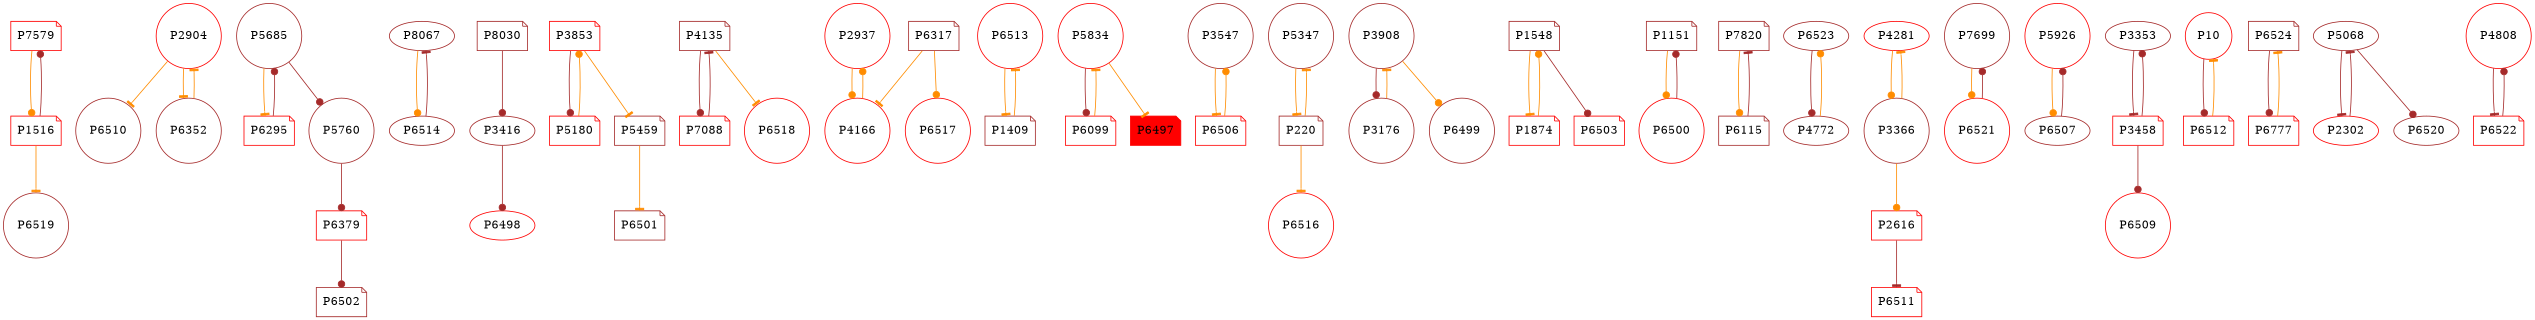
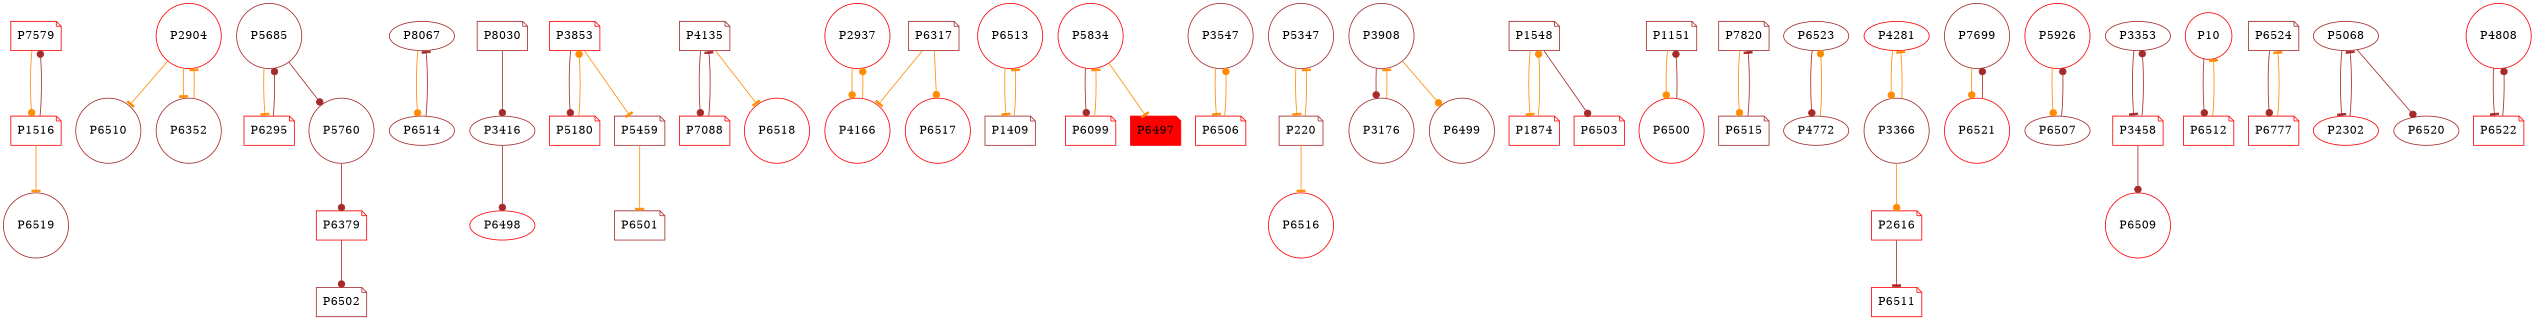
(1744, 131) -> (1744, 131)
